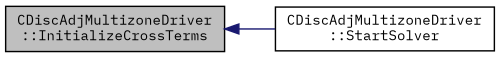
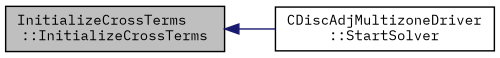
(115, 29) -> (115, 29)
